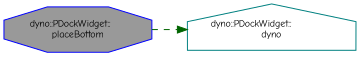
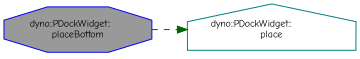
(272, 30) -> (272, 30)
